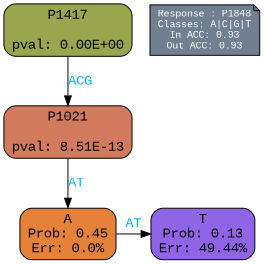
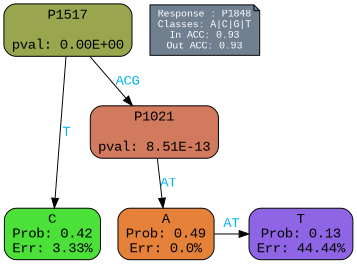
(68, 30) -> (68, 30)
none -> (52, 234)
(68, 234) -> (166, 234)
(203, 234) -> (301, 234)
